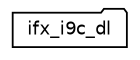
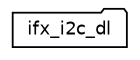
(70, 30) -> (70, 30)
